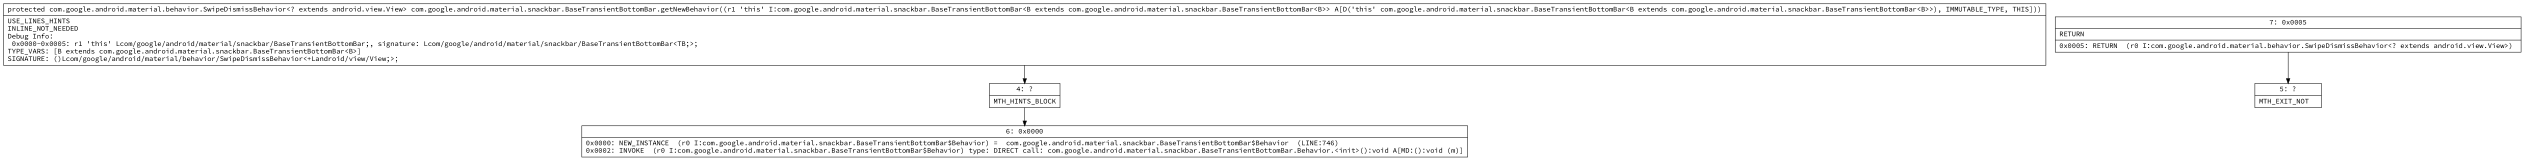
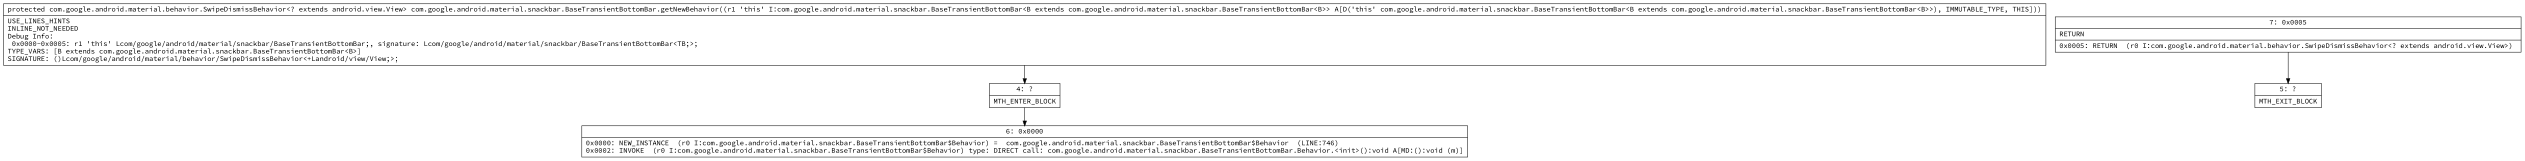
(1025, 101) -> (1025, 101)
(2284, 101) -> (2288, 101)
